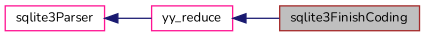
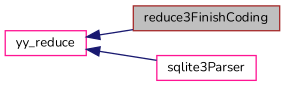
(135, 18) -> (128, 56)
(350, 18) -> (206, 18)
